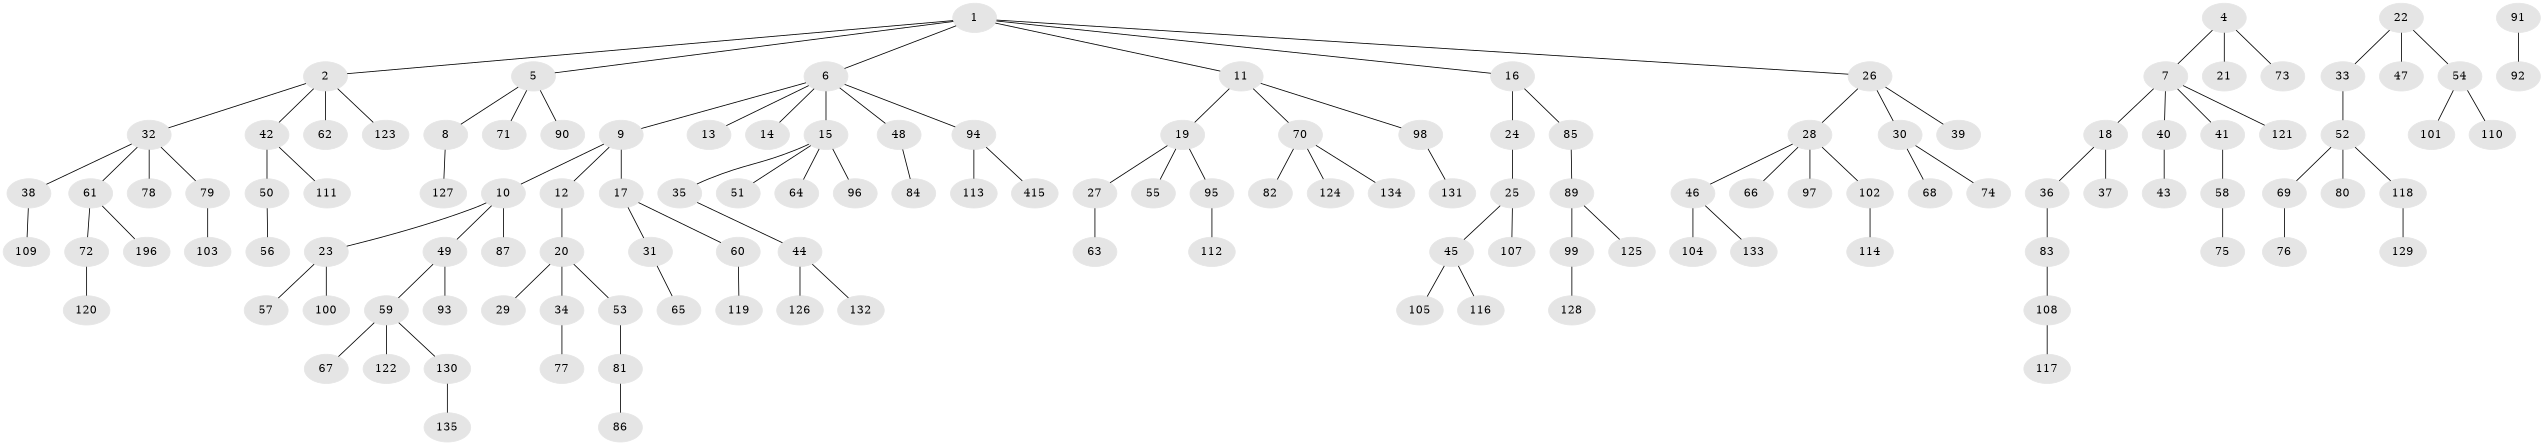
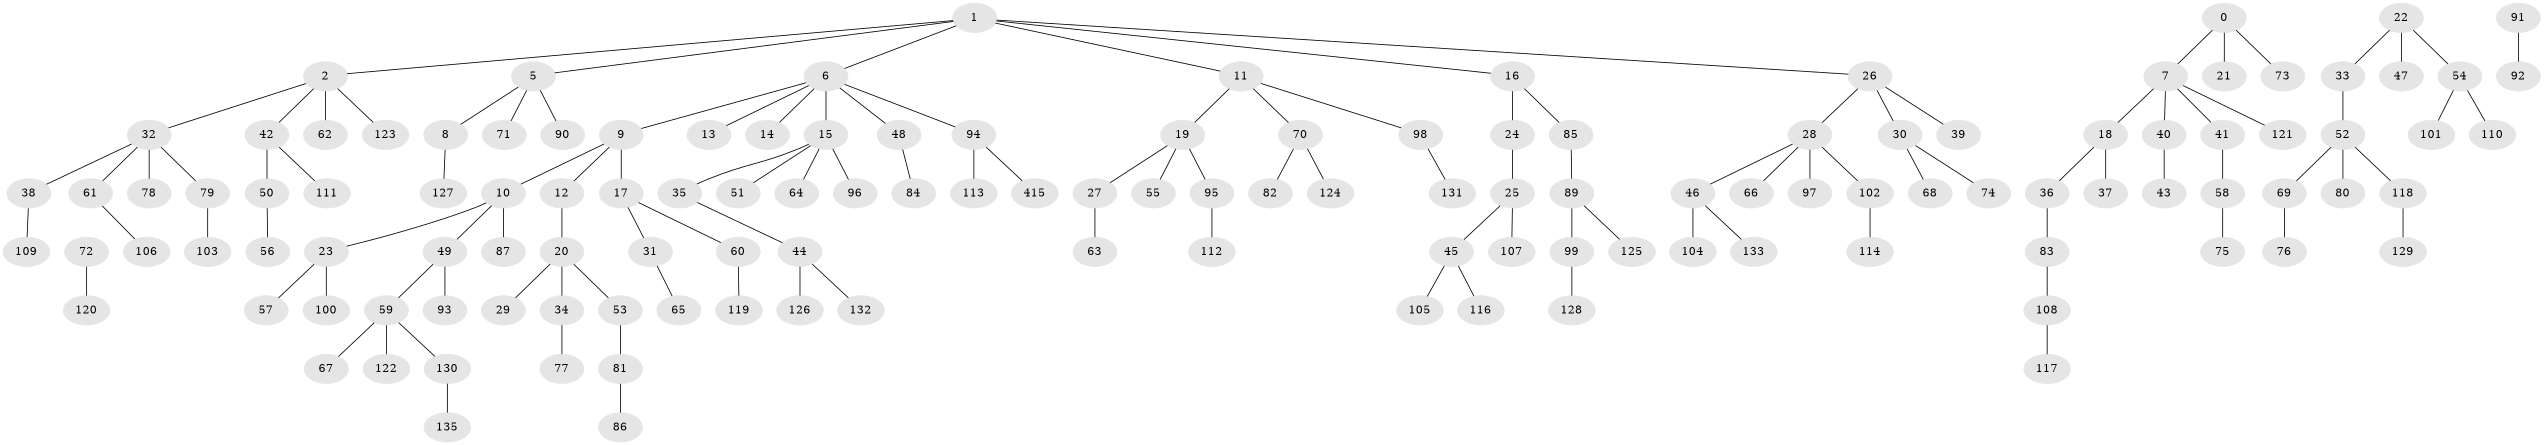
(2224, 18) -> (2224, 18)
(1391, 193) -> none
(89, 223) -> none
(147, 252) -> (147, 252)
